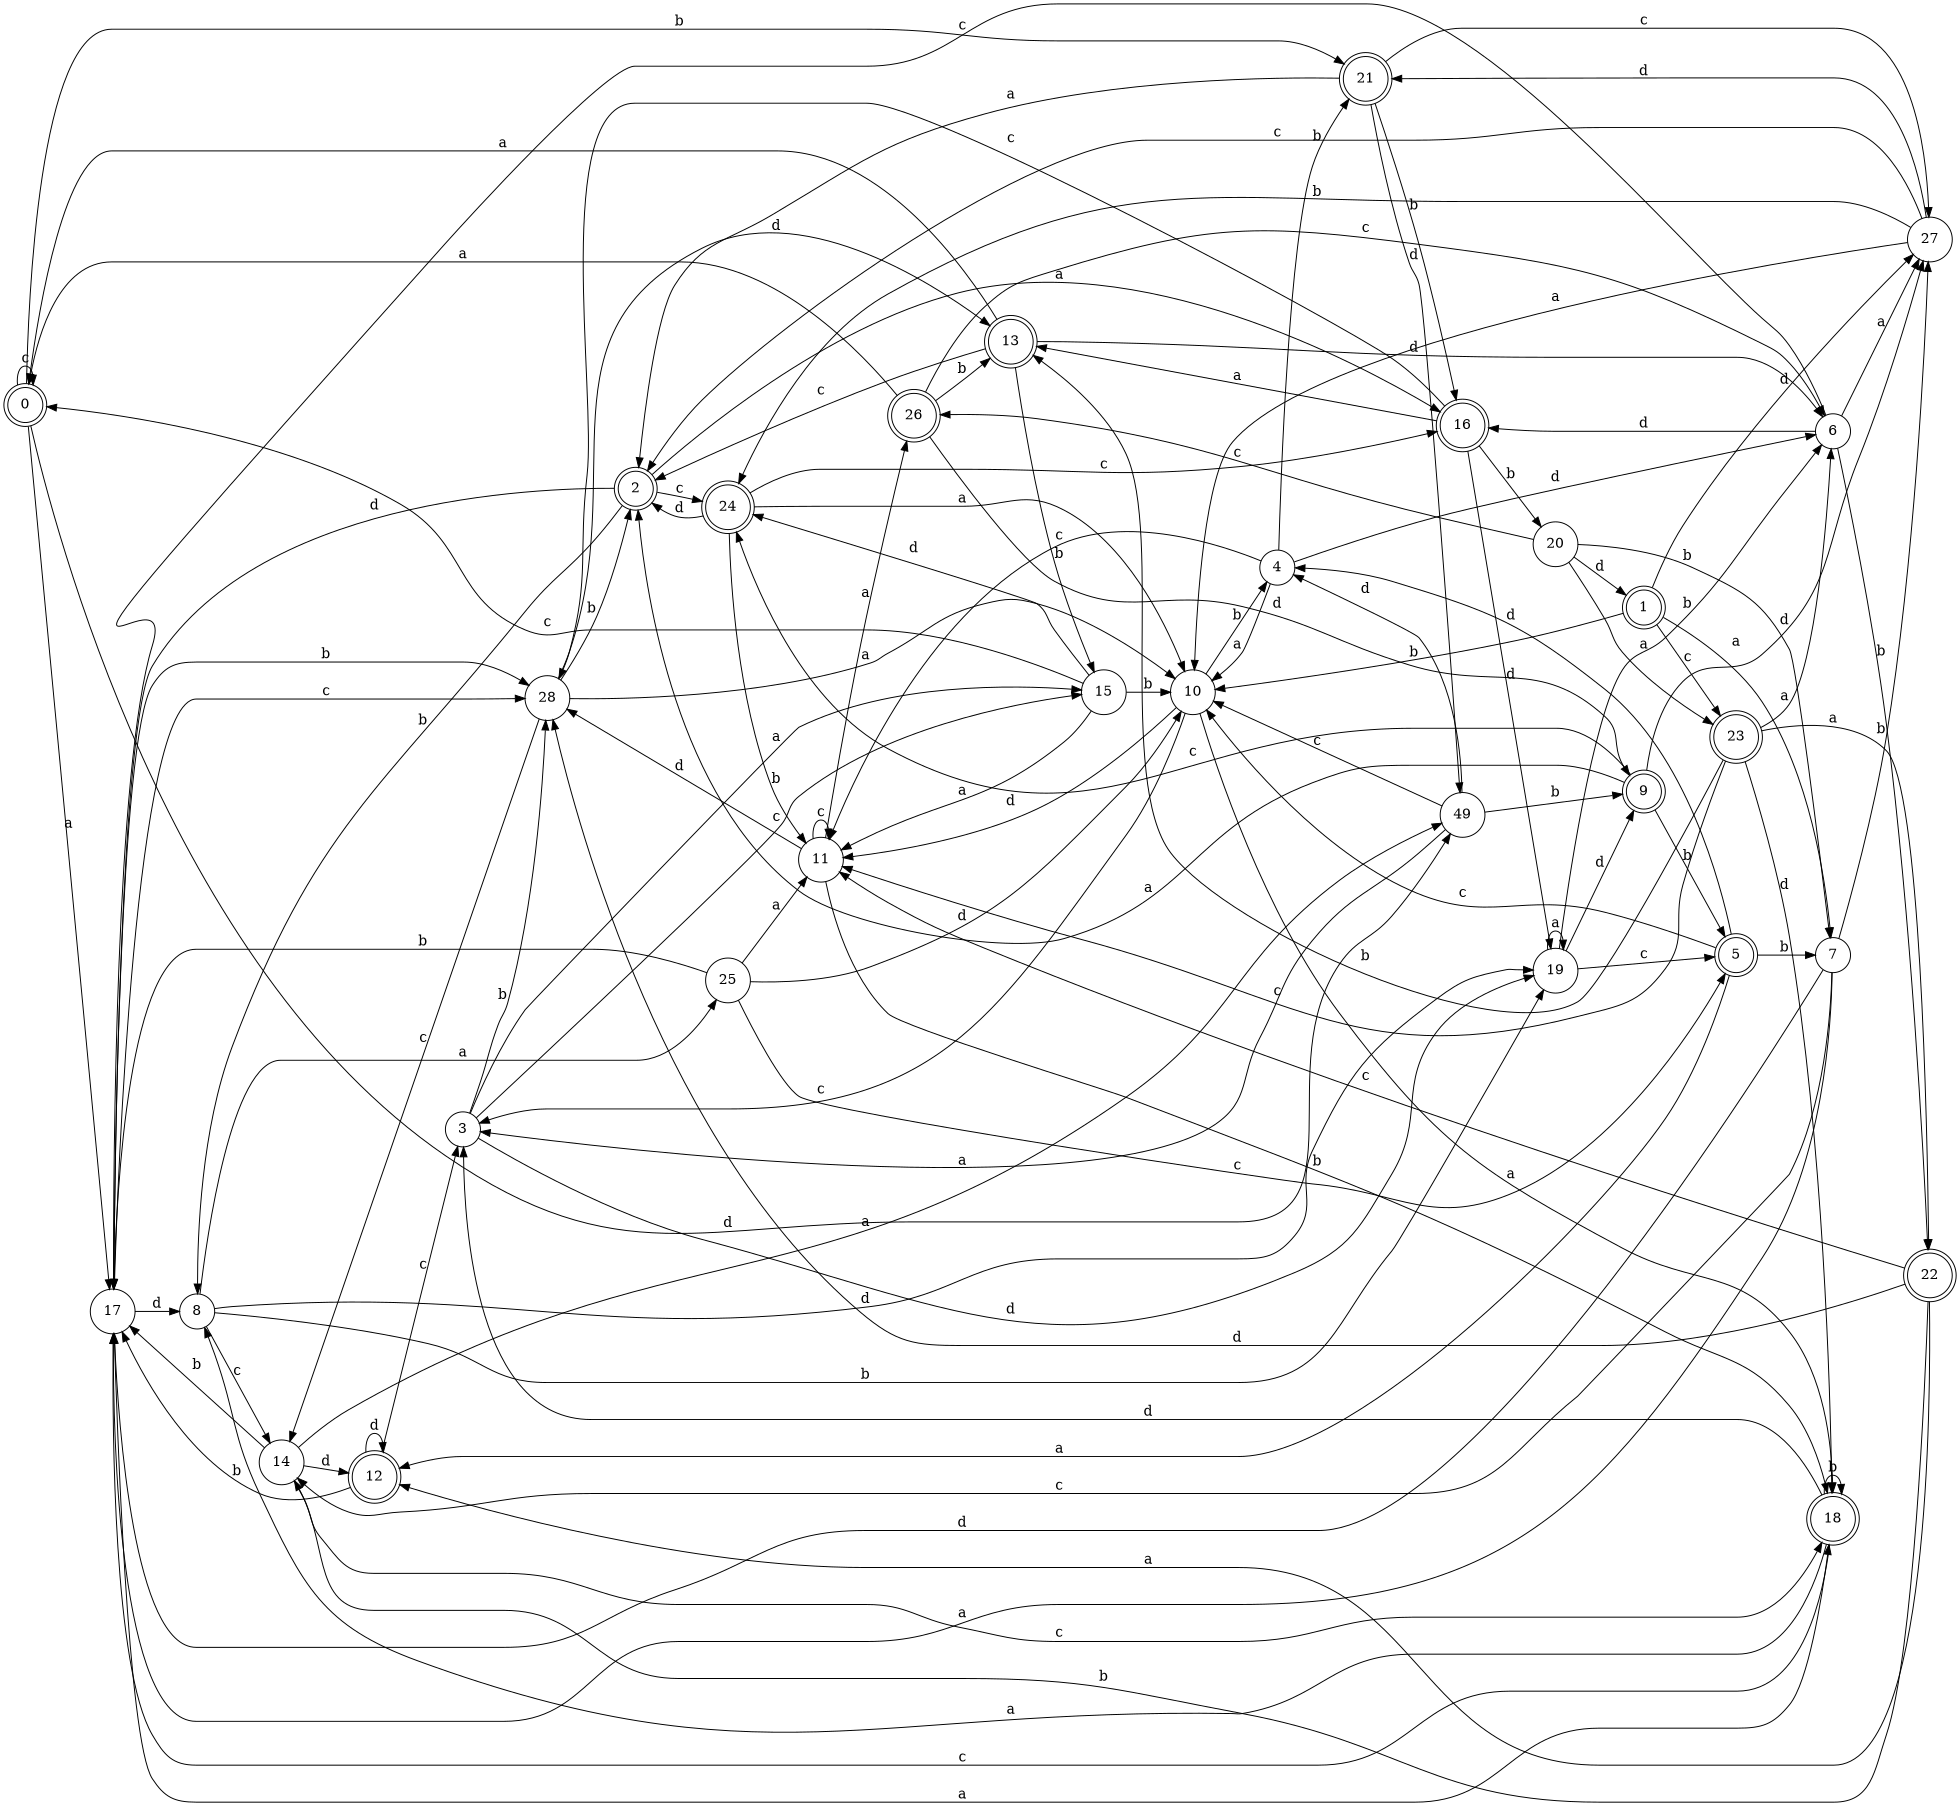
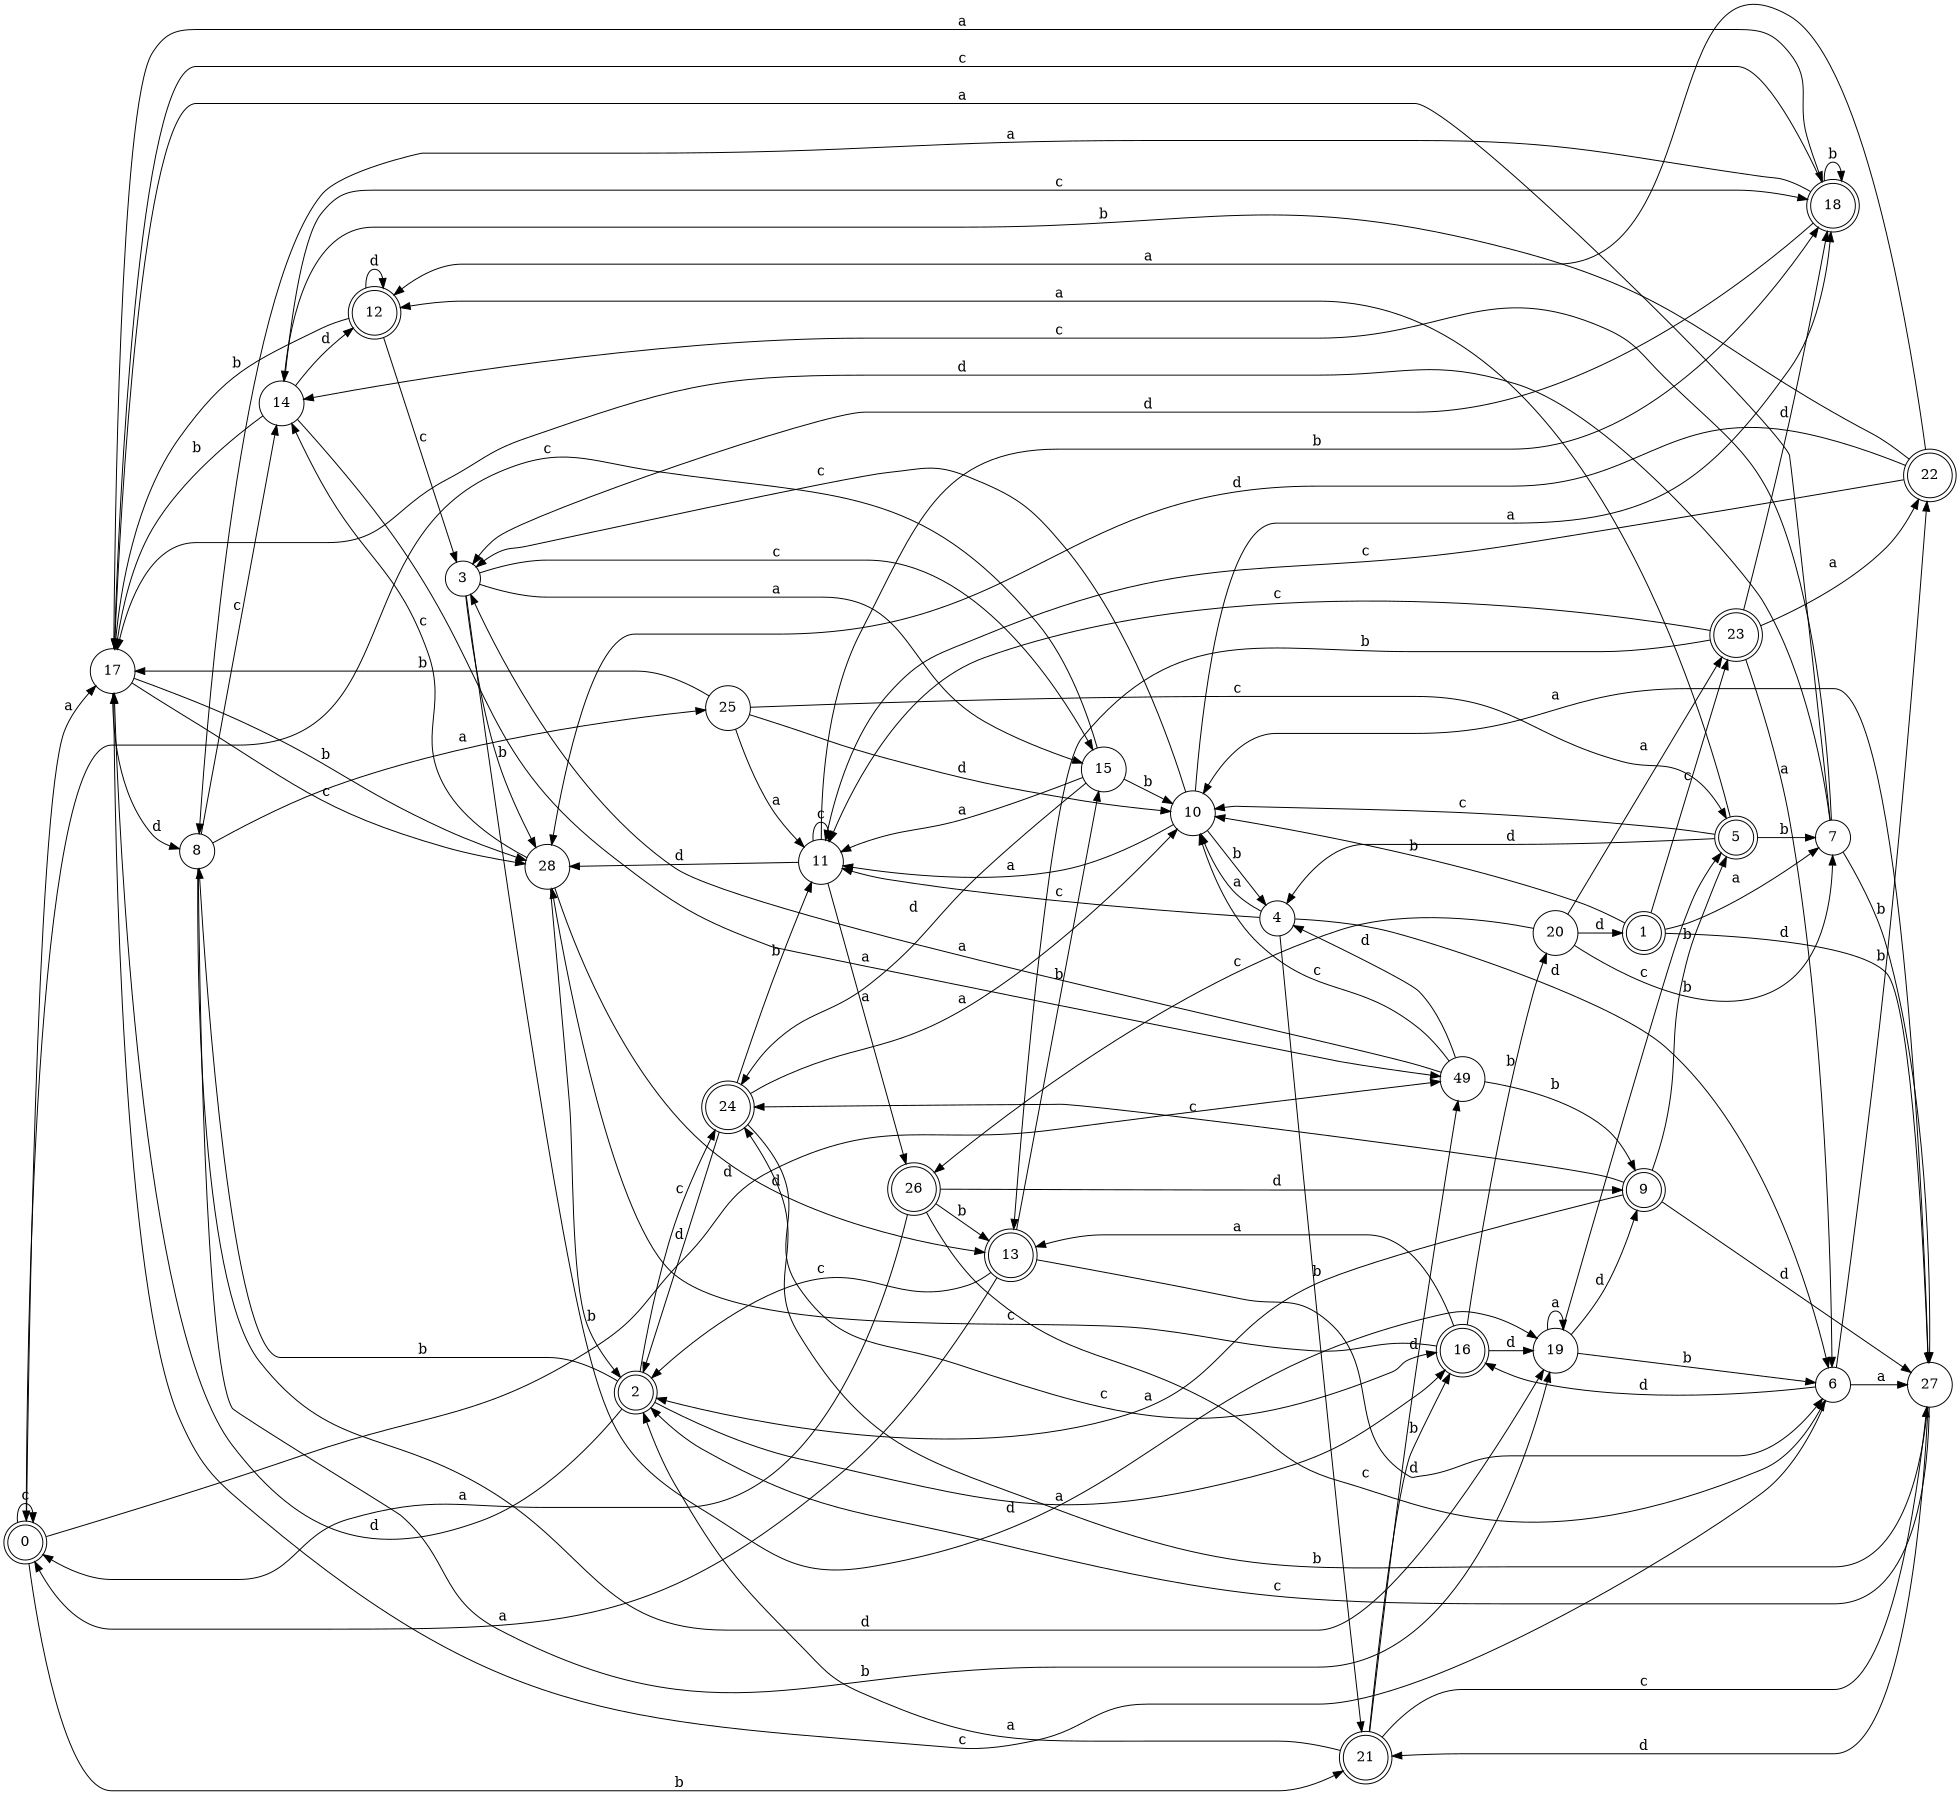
(882, 657) -> none
(1011, 802) -> (1011, 866)
